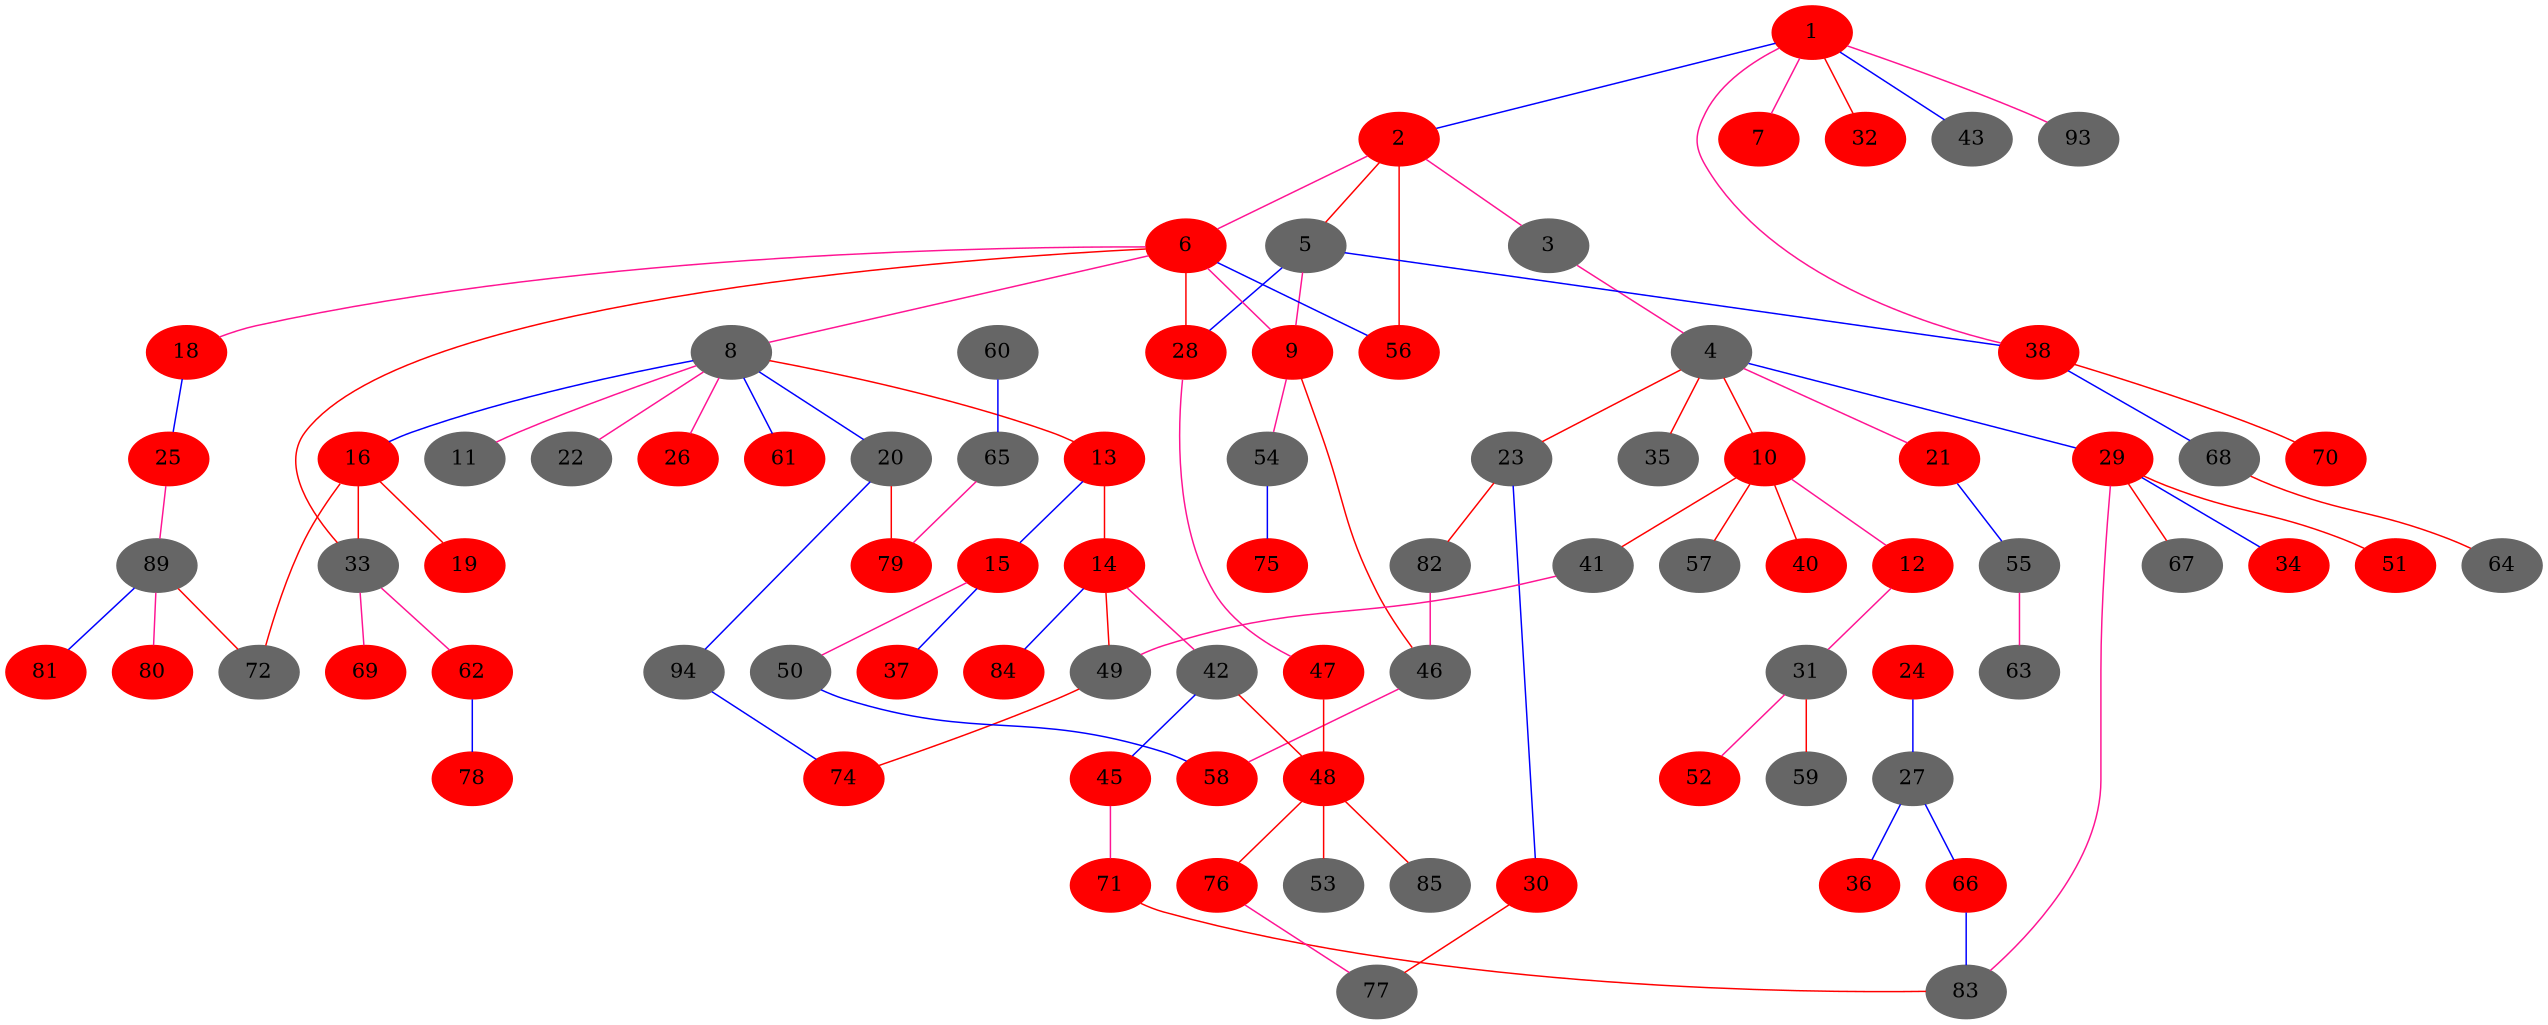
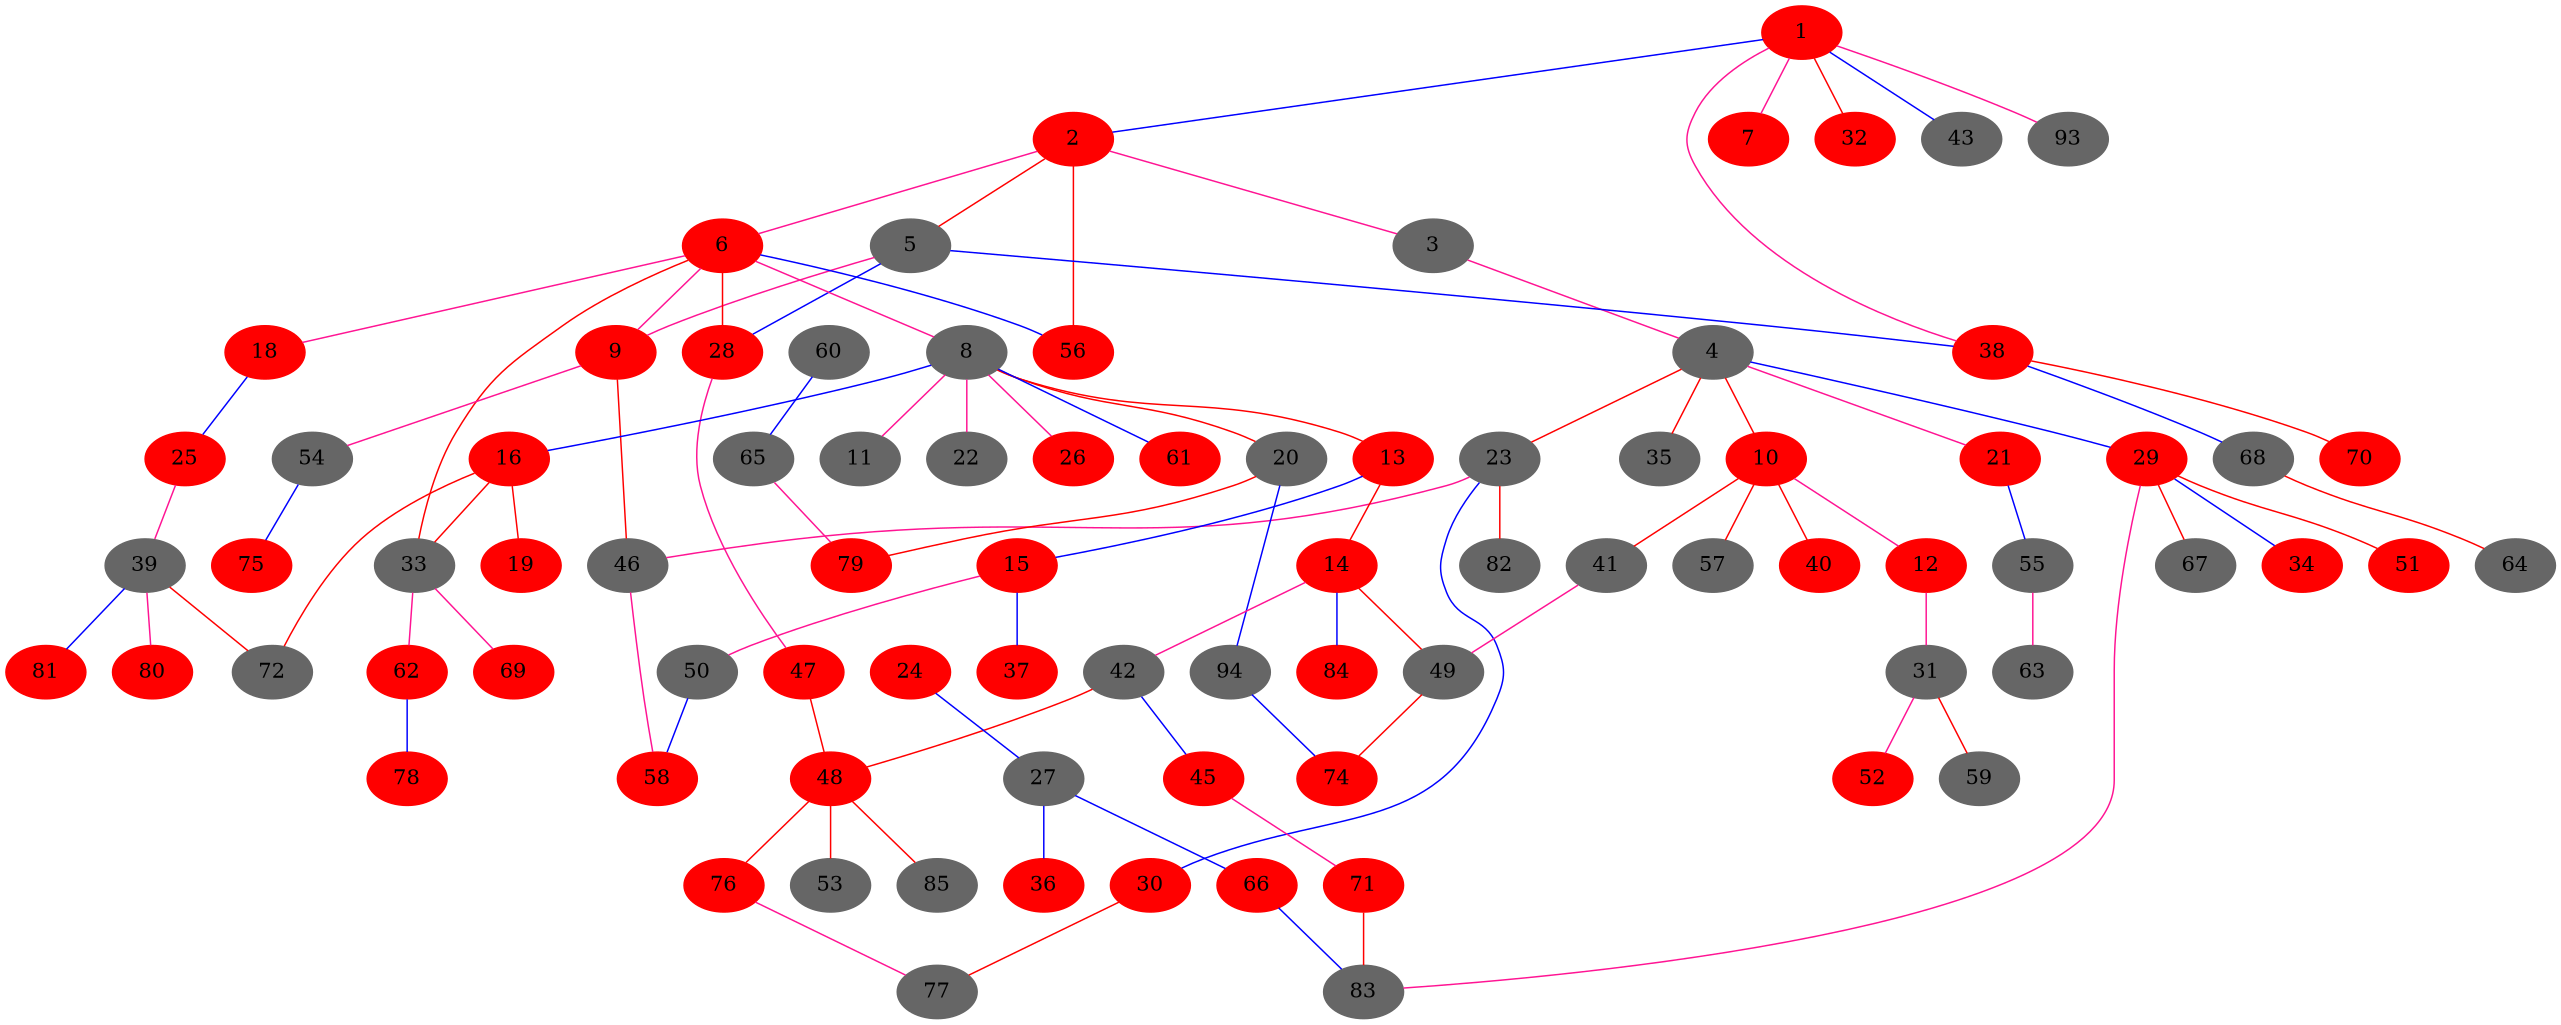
(812, 406) -> (1173, 414)
(157, 566) -> (145, 566)
(1430, 619) -> (1090, 528)
